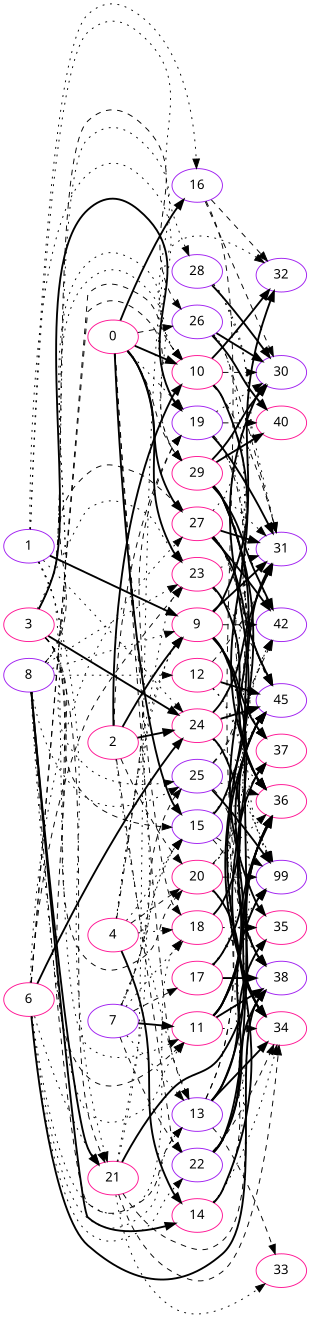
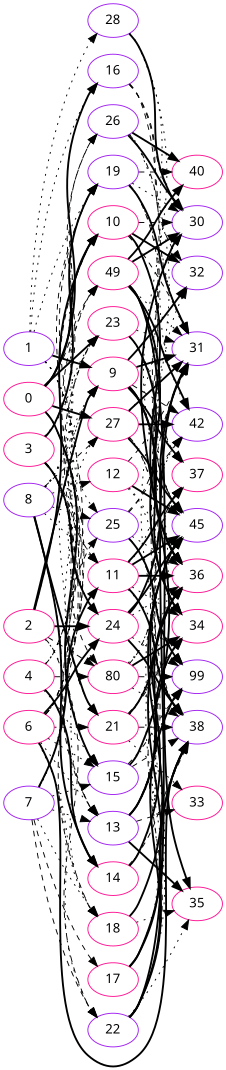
(197, 473) -> (113, 273)
(197, 877) -> (113, 677)
(144, 1003) -> (67, 750)
